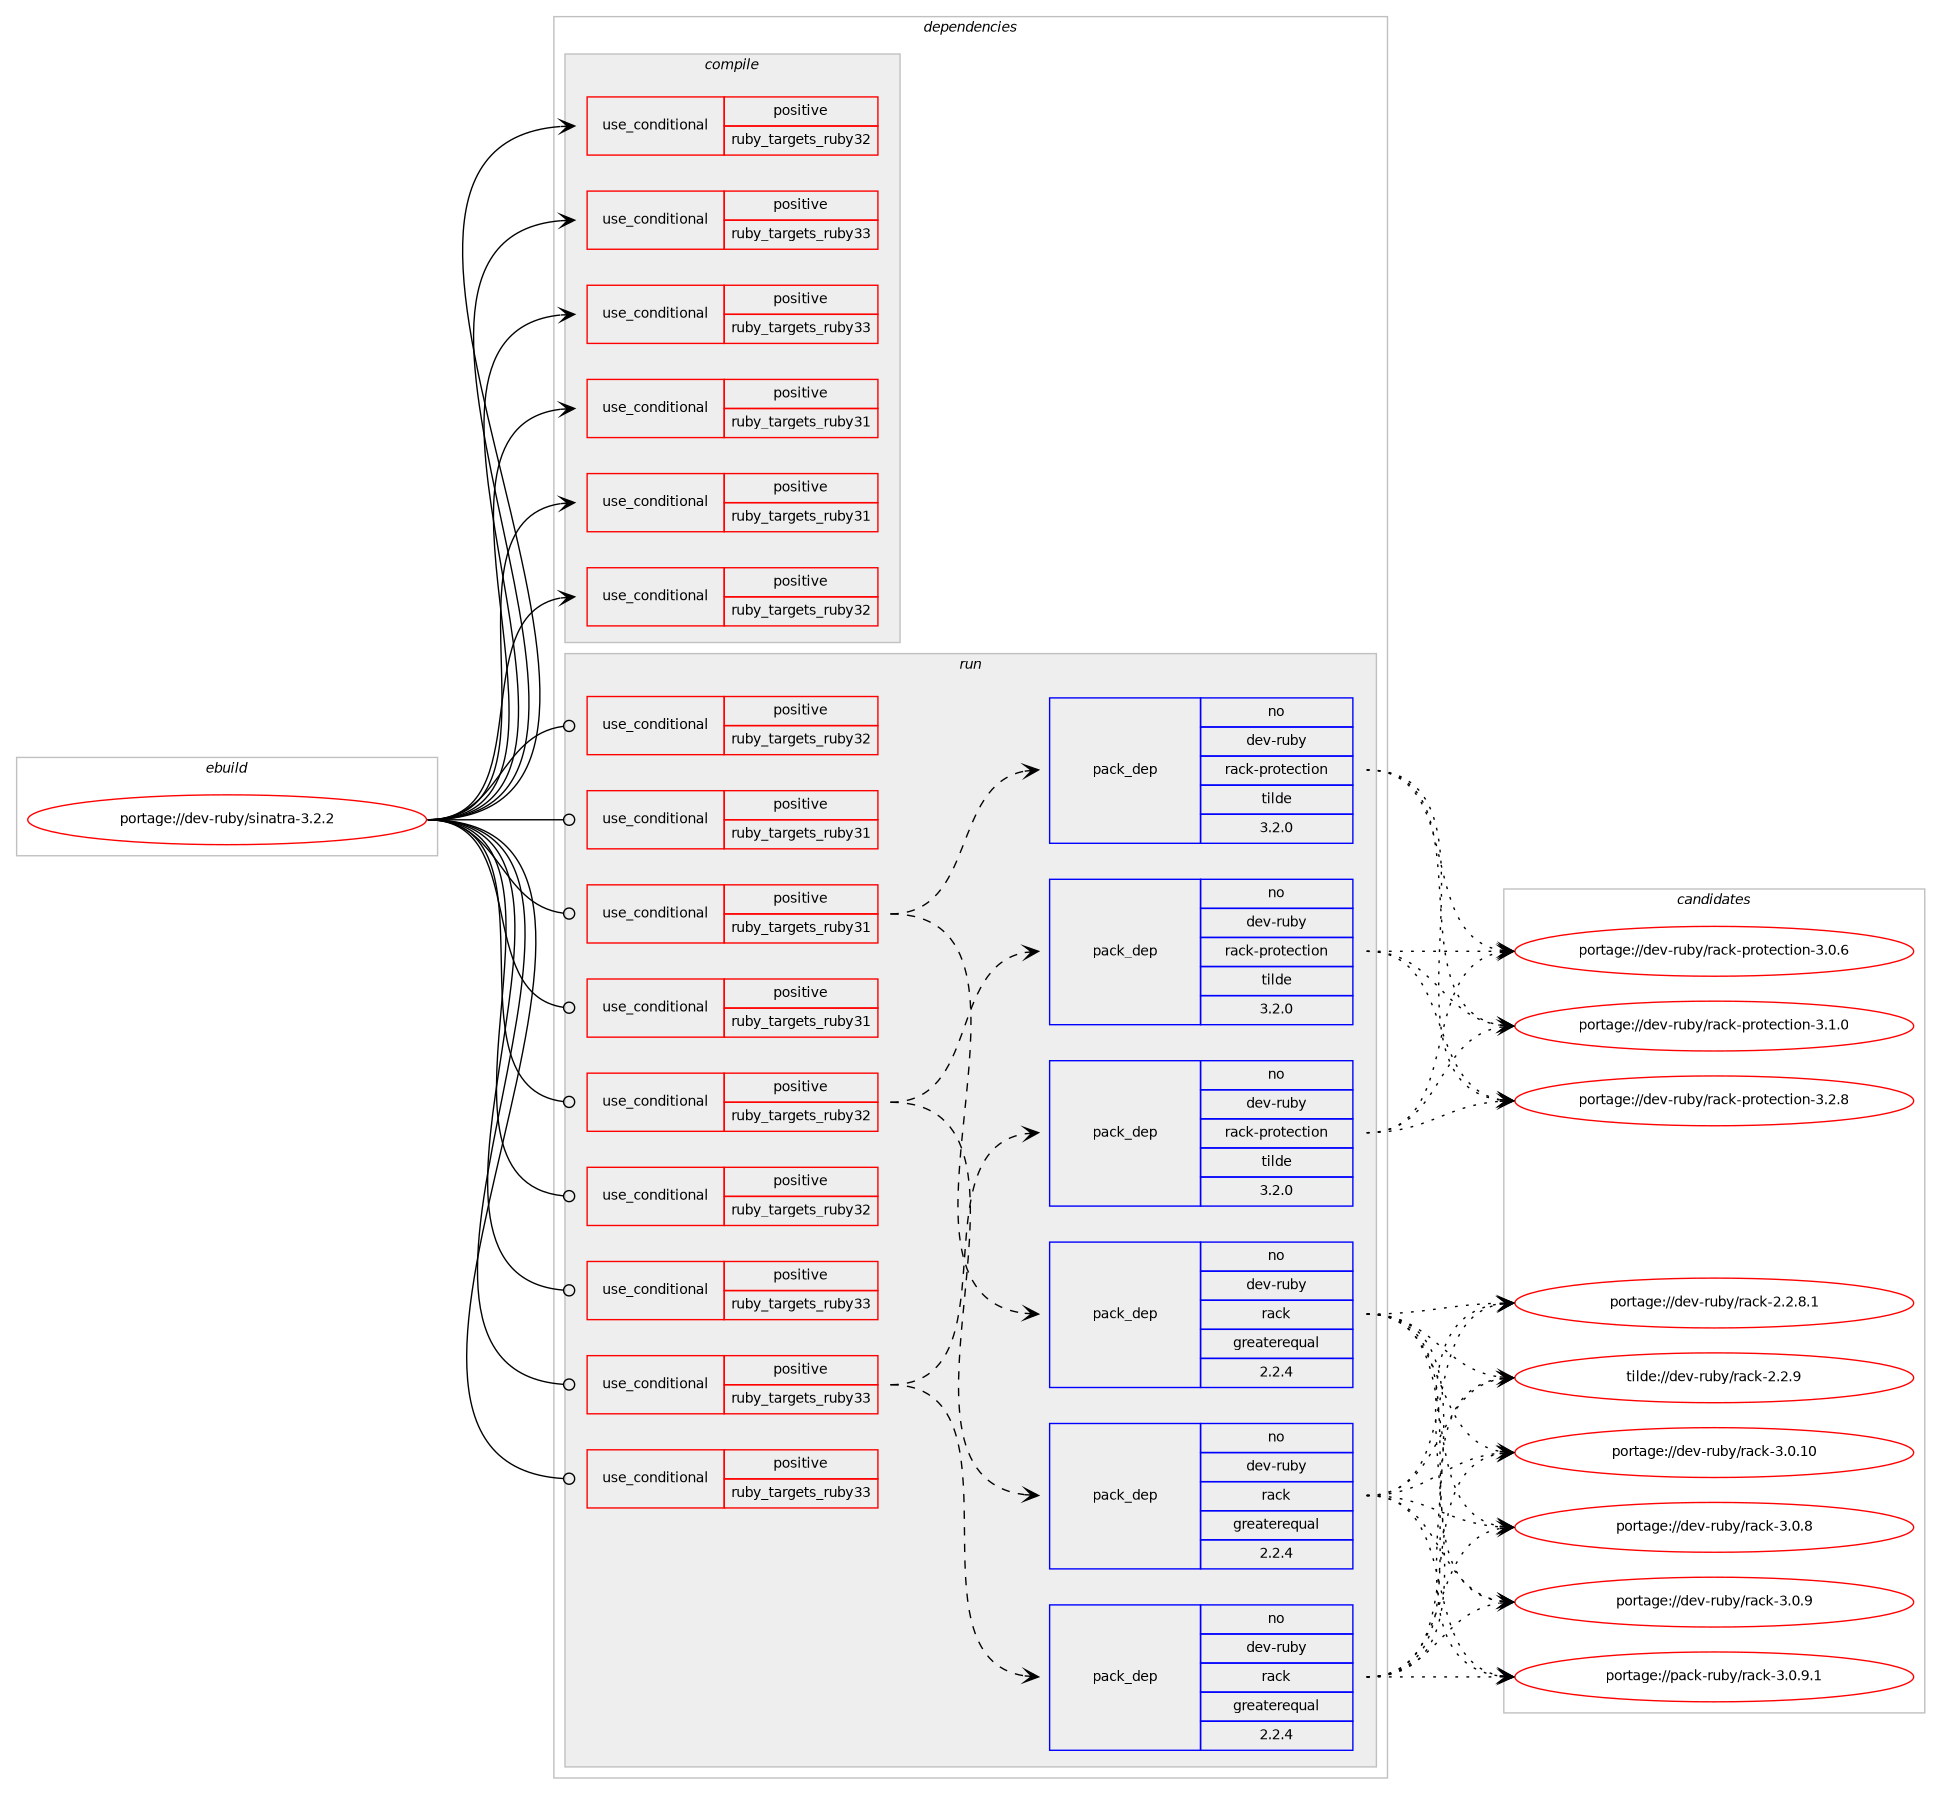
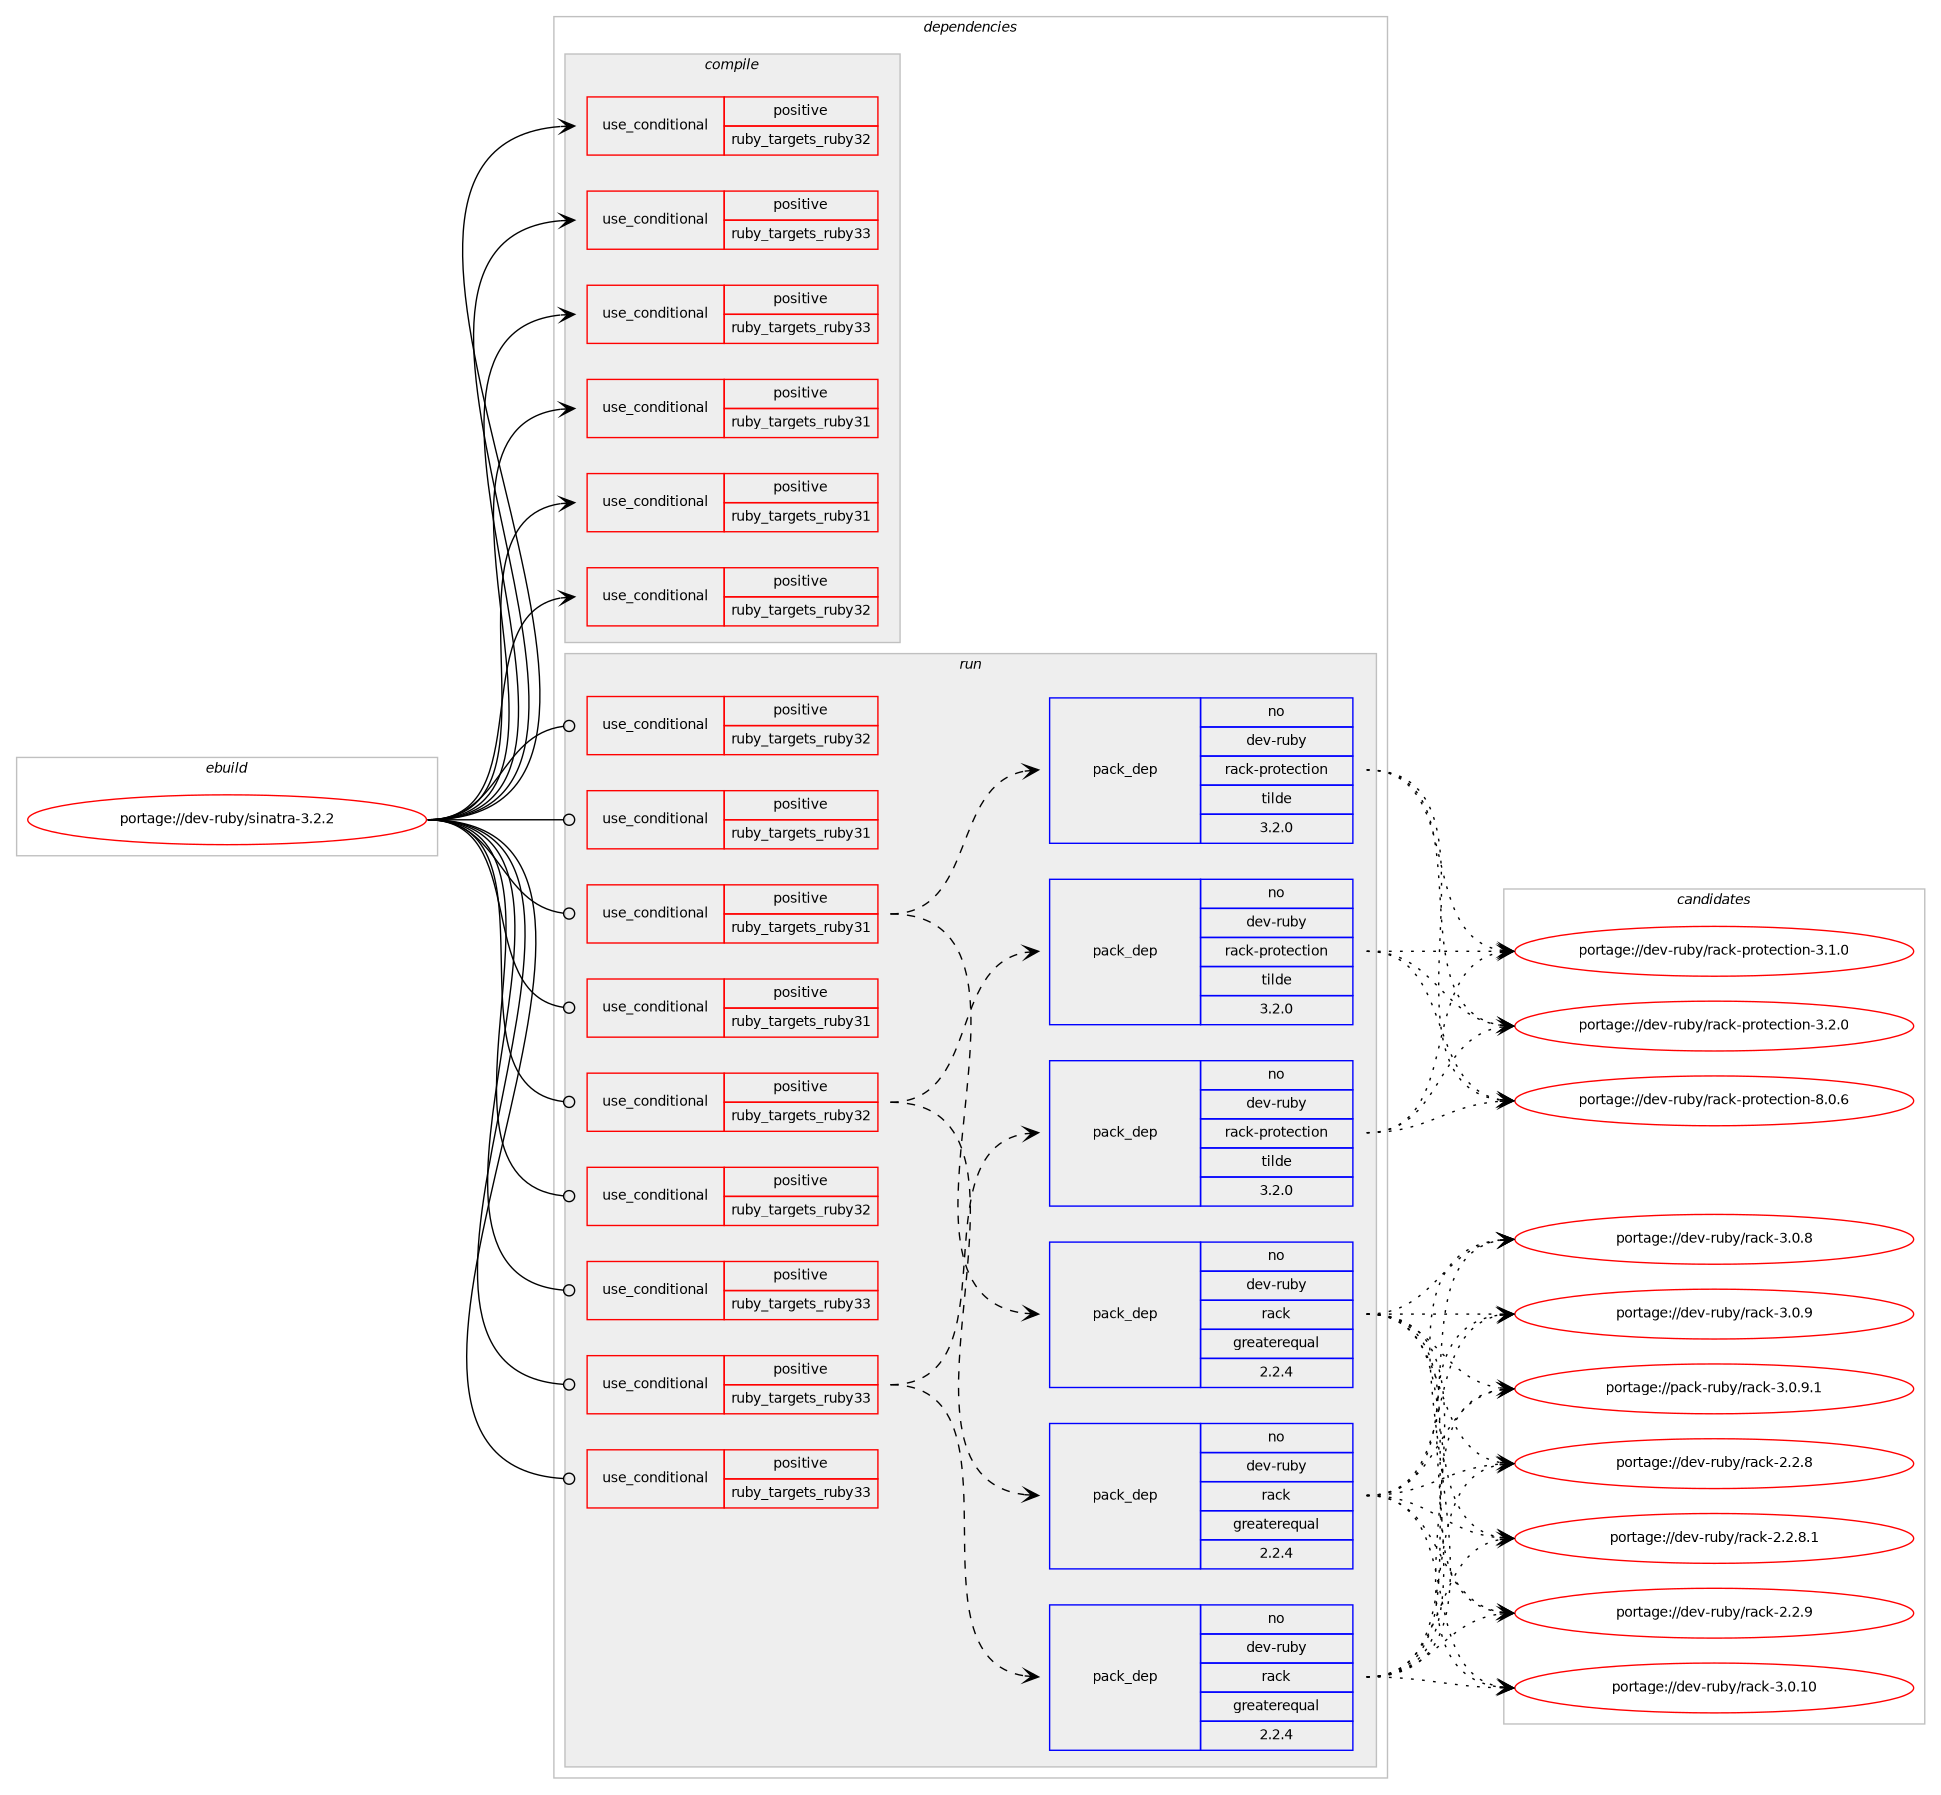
(1714, 951) -> (1714, 1101)
(1714, 1101) -> (1714, 1026)
(1714, 1378) -> (1714, 1613)
none -> (1714, 1464)
